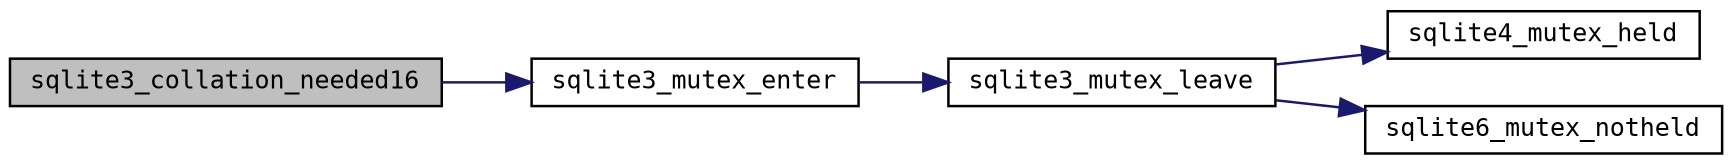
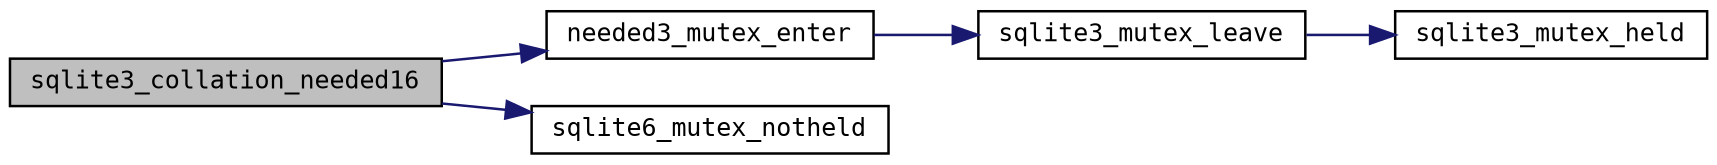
(1544, 35) -> (1551, 35)
(695, 82) -> (710, 35)
(1308, 104) -> (474, 107)
